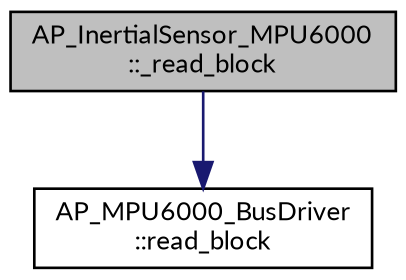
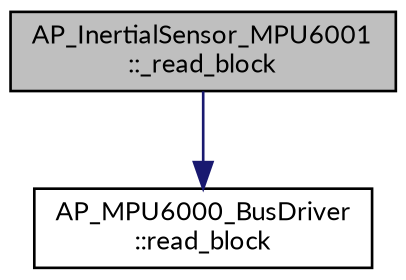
(203, 51) -> (203, 51)
